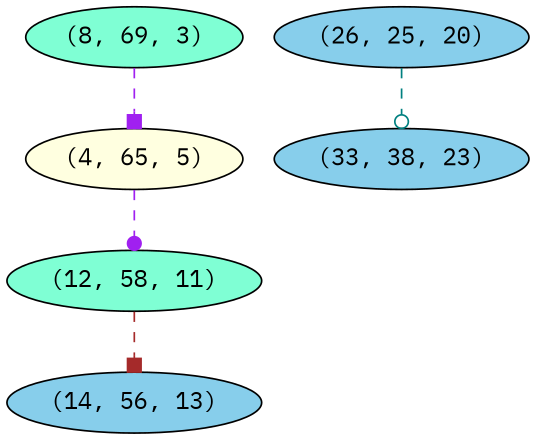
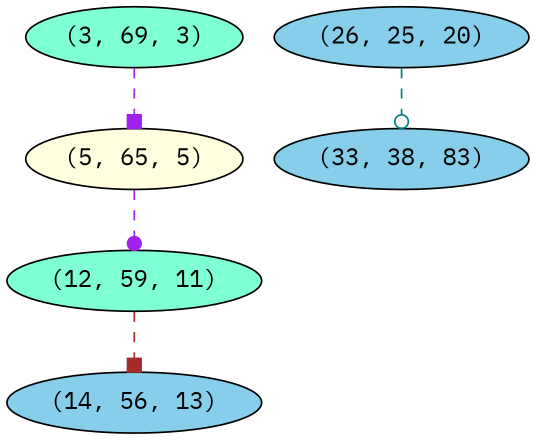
(134, 37) -> (134, 37)
(134, 159) -> (134, 159)
(402, 159) -> (402, 159)
(134, 281) -> (134, 281)
